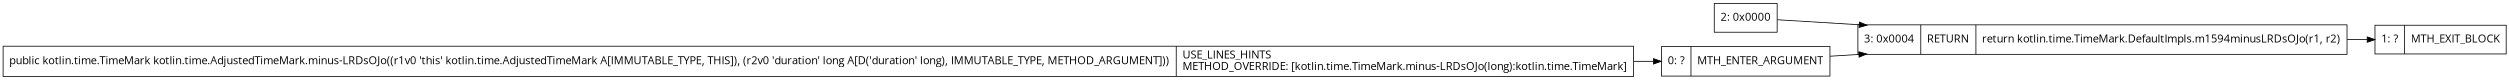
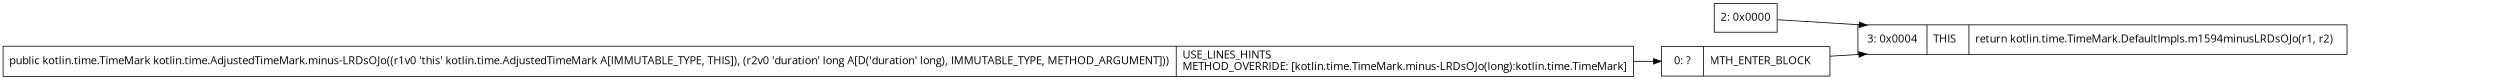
(1948, 39) -> (1945, 39)
(2441, 40) -> none
(1760, 61) -> (1760, 61)
